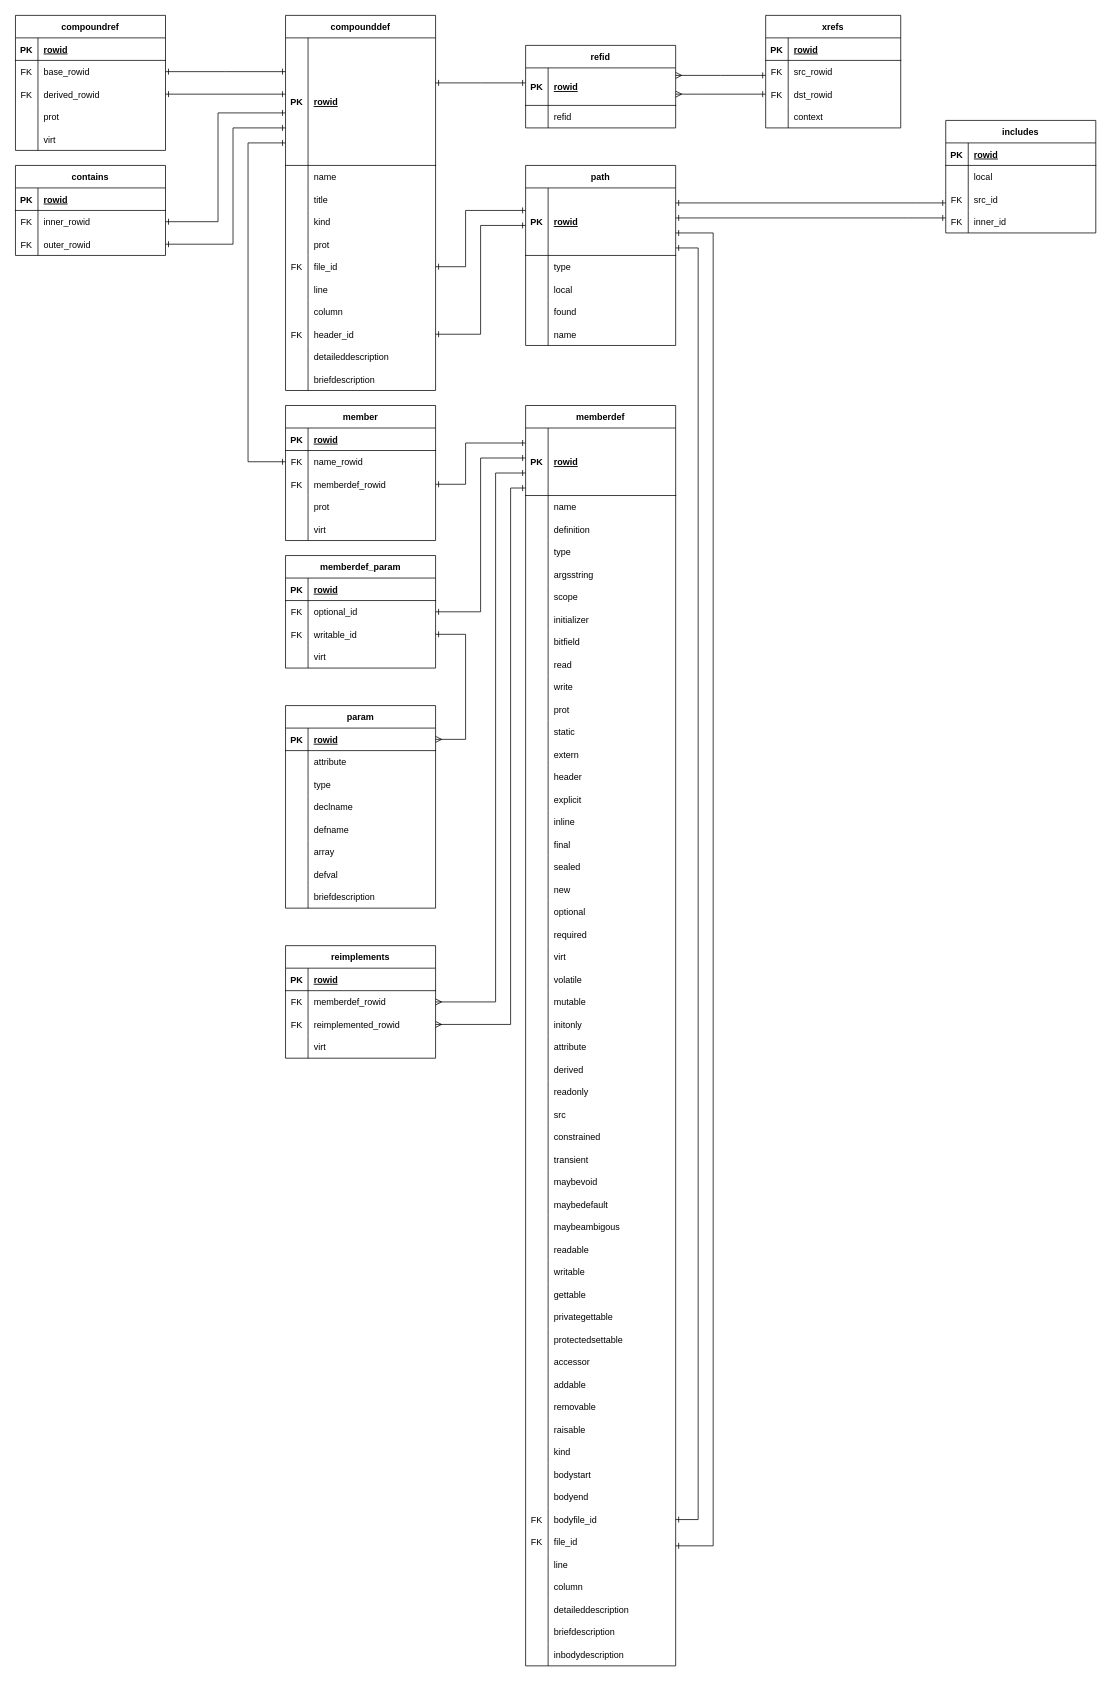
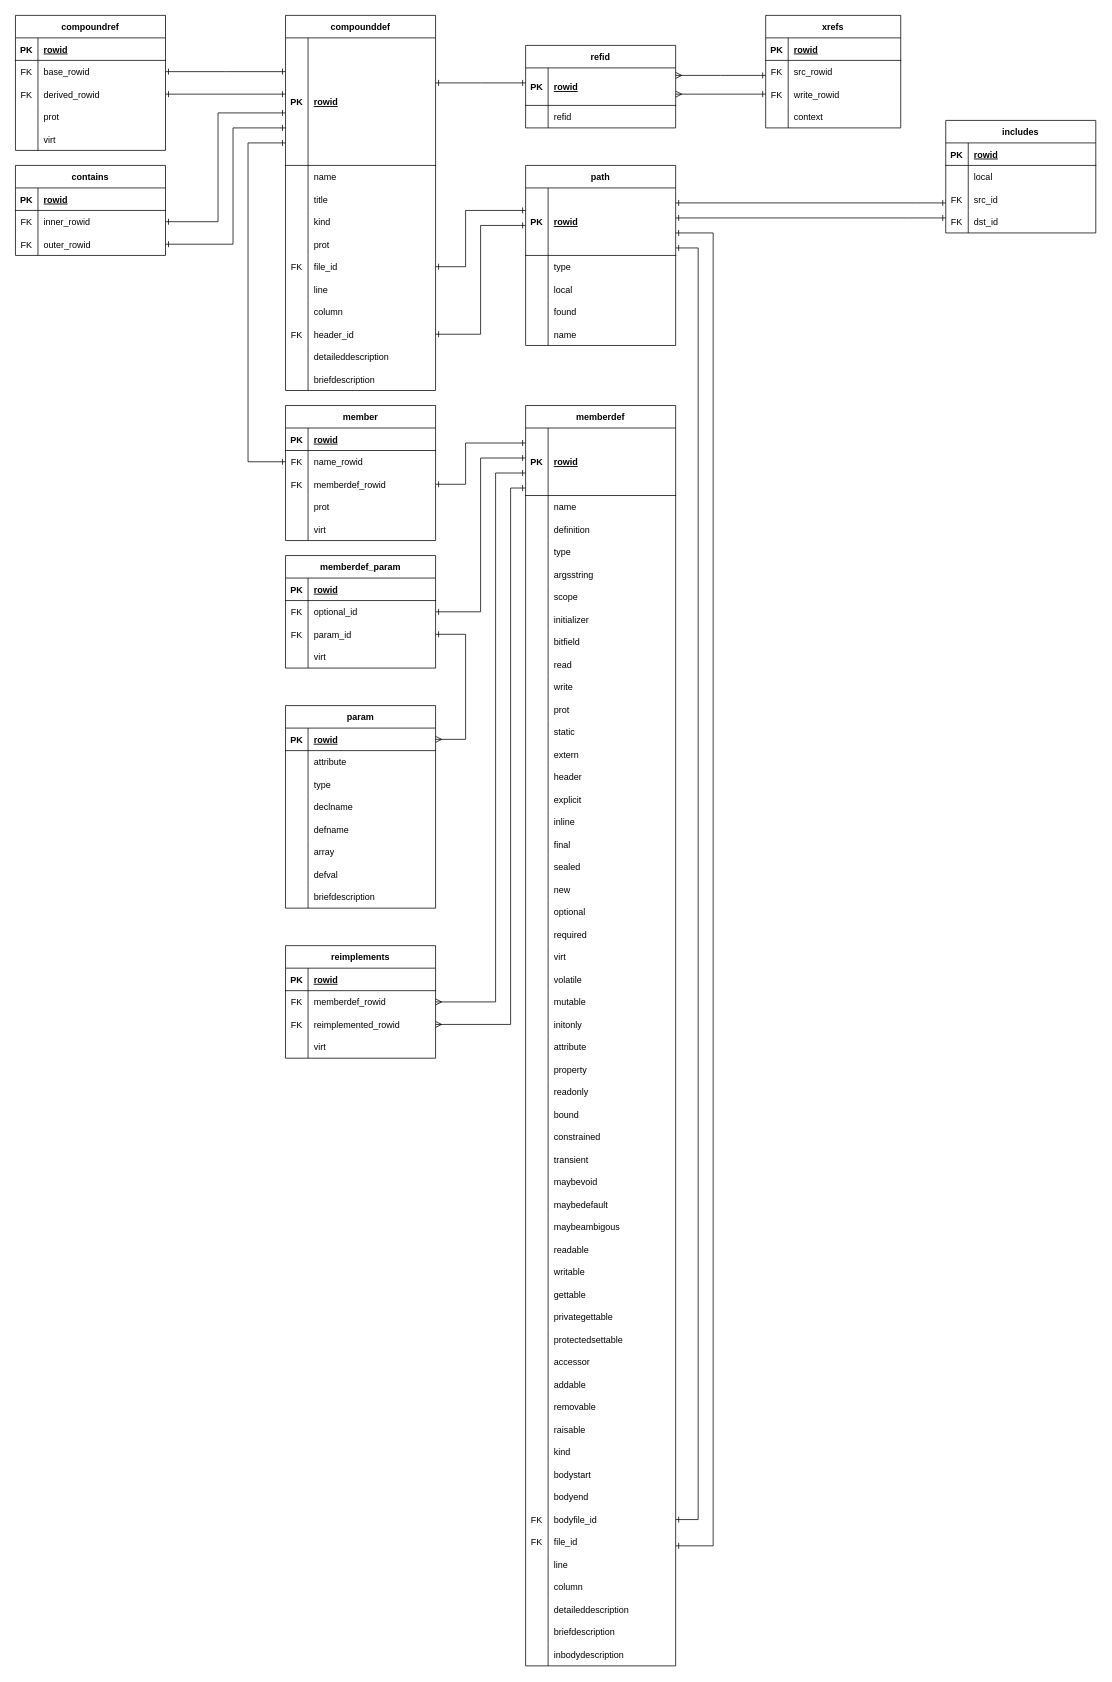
(815, 95) -> (819, 95)
(991, 222) -> (987, 222)
(338, 635) -> (332, 635)
(570, 1070) -> (574, 1070)
(561, 1115) -> (566, 1115)
